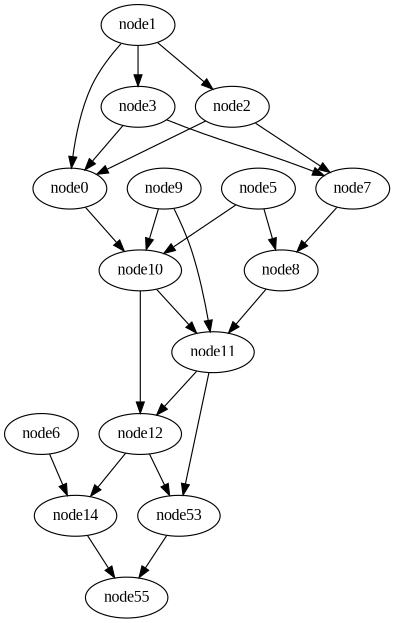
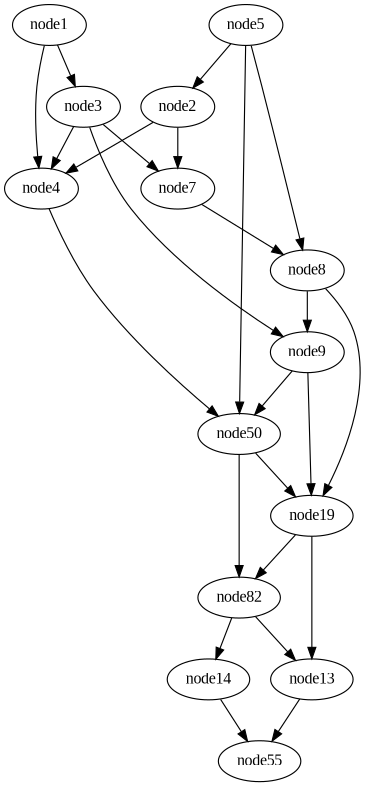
(181, 62) -> (216, 61)
(70, 189) -> (41, 189)
none -> (163, 244)
(140, 270) -> (239, 434)
none -> (307, 306)
(213, 352) -> (312, 516)
(41, 434) -> none
(140, 434) -> (239, 598)
(179, 516) -> (312, 679)
